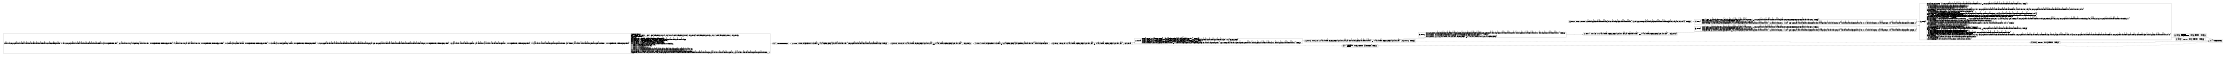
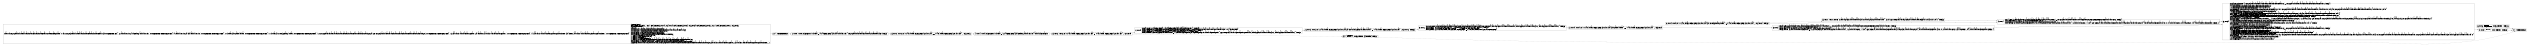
none -> (1717, 23)
(2218, 41) -> (2521, 30)
(2045, 43) -> none
